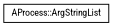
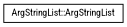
(56, 13) -> (63, 13)
